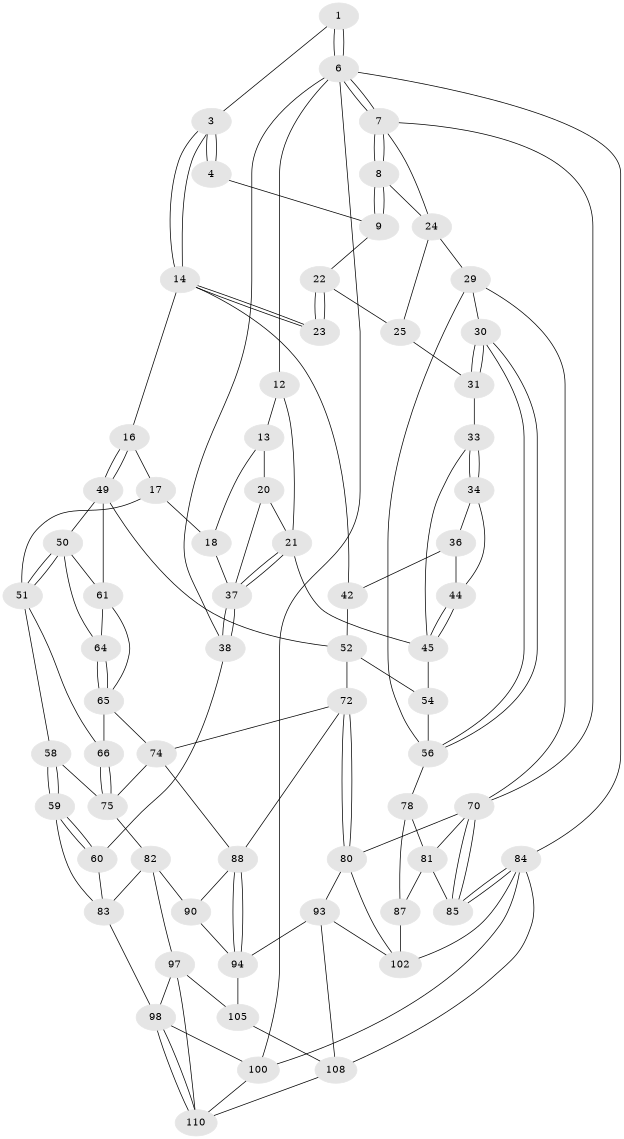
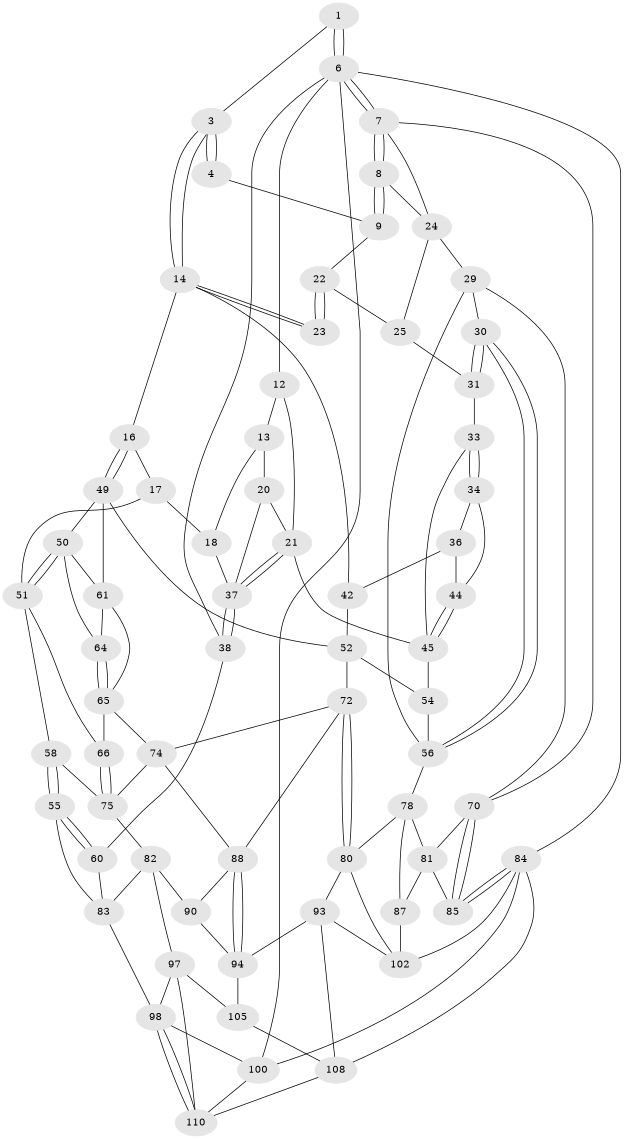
(55, 807) -> (55, 807)
(411, 833) -> (377, 833)
